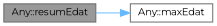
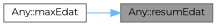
(108, 13) -> (99, 13)
